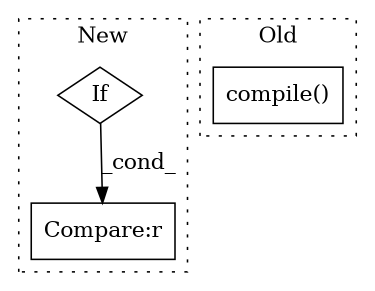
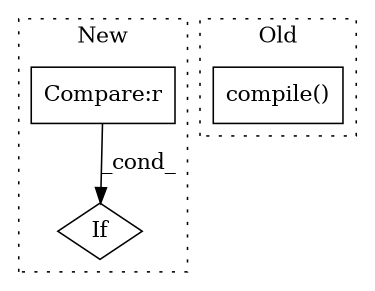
(101, 155) -> (102, 156)
